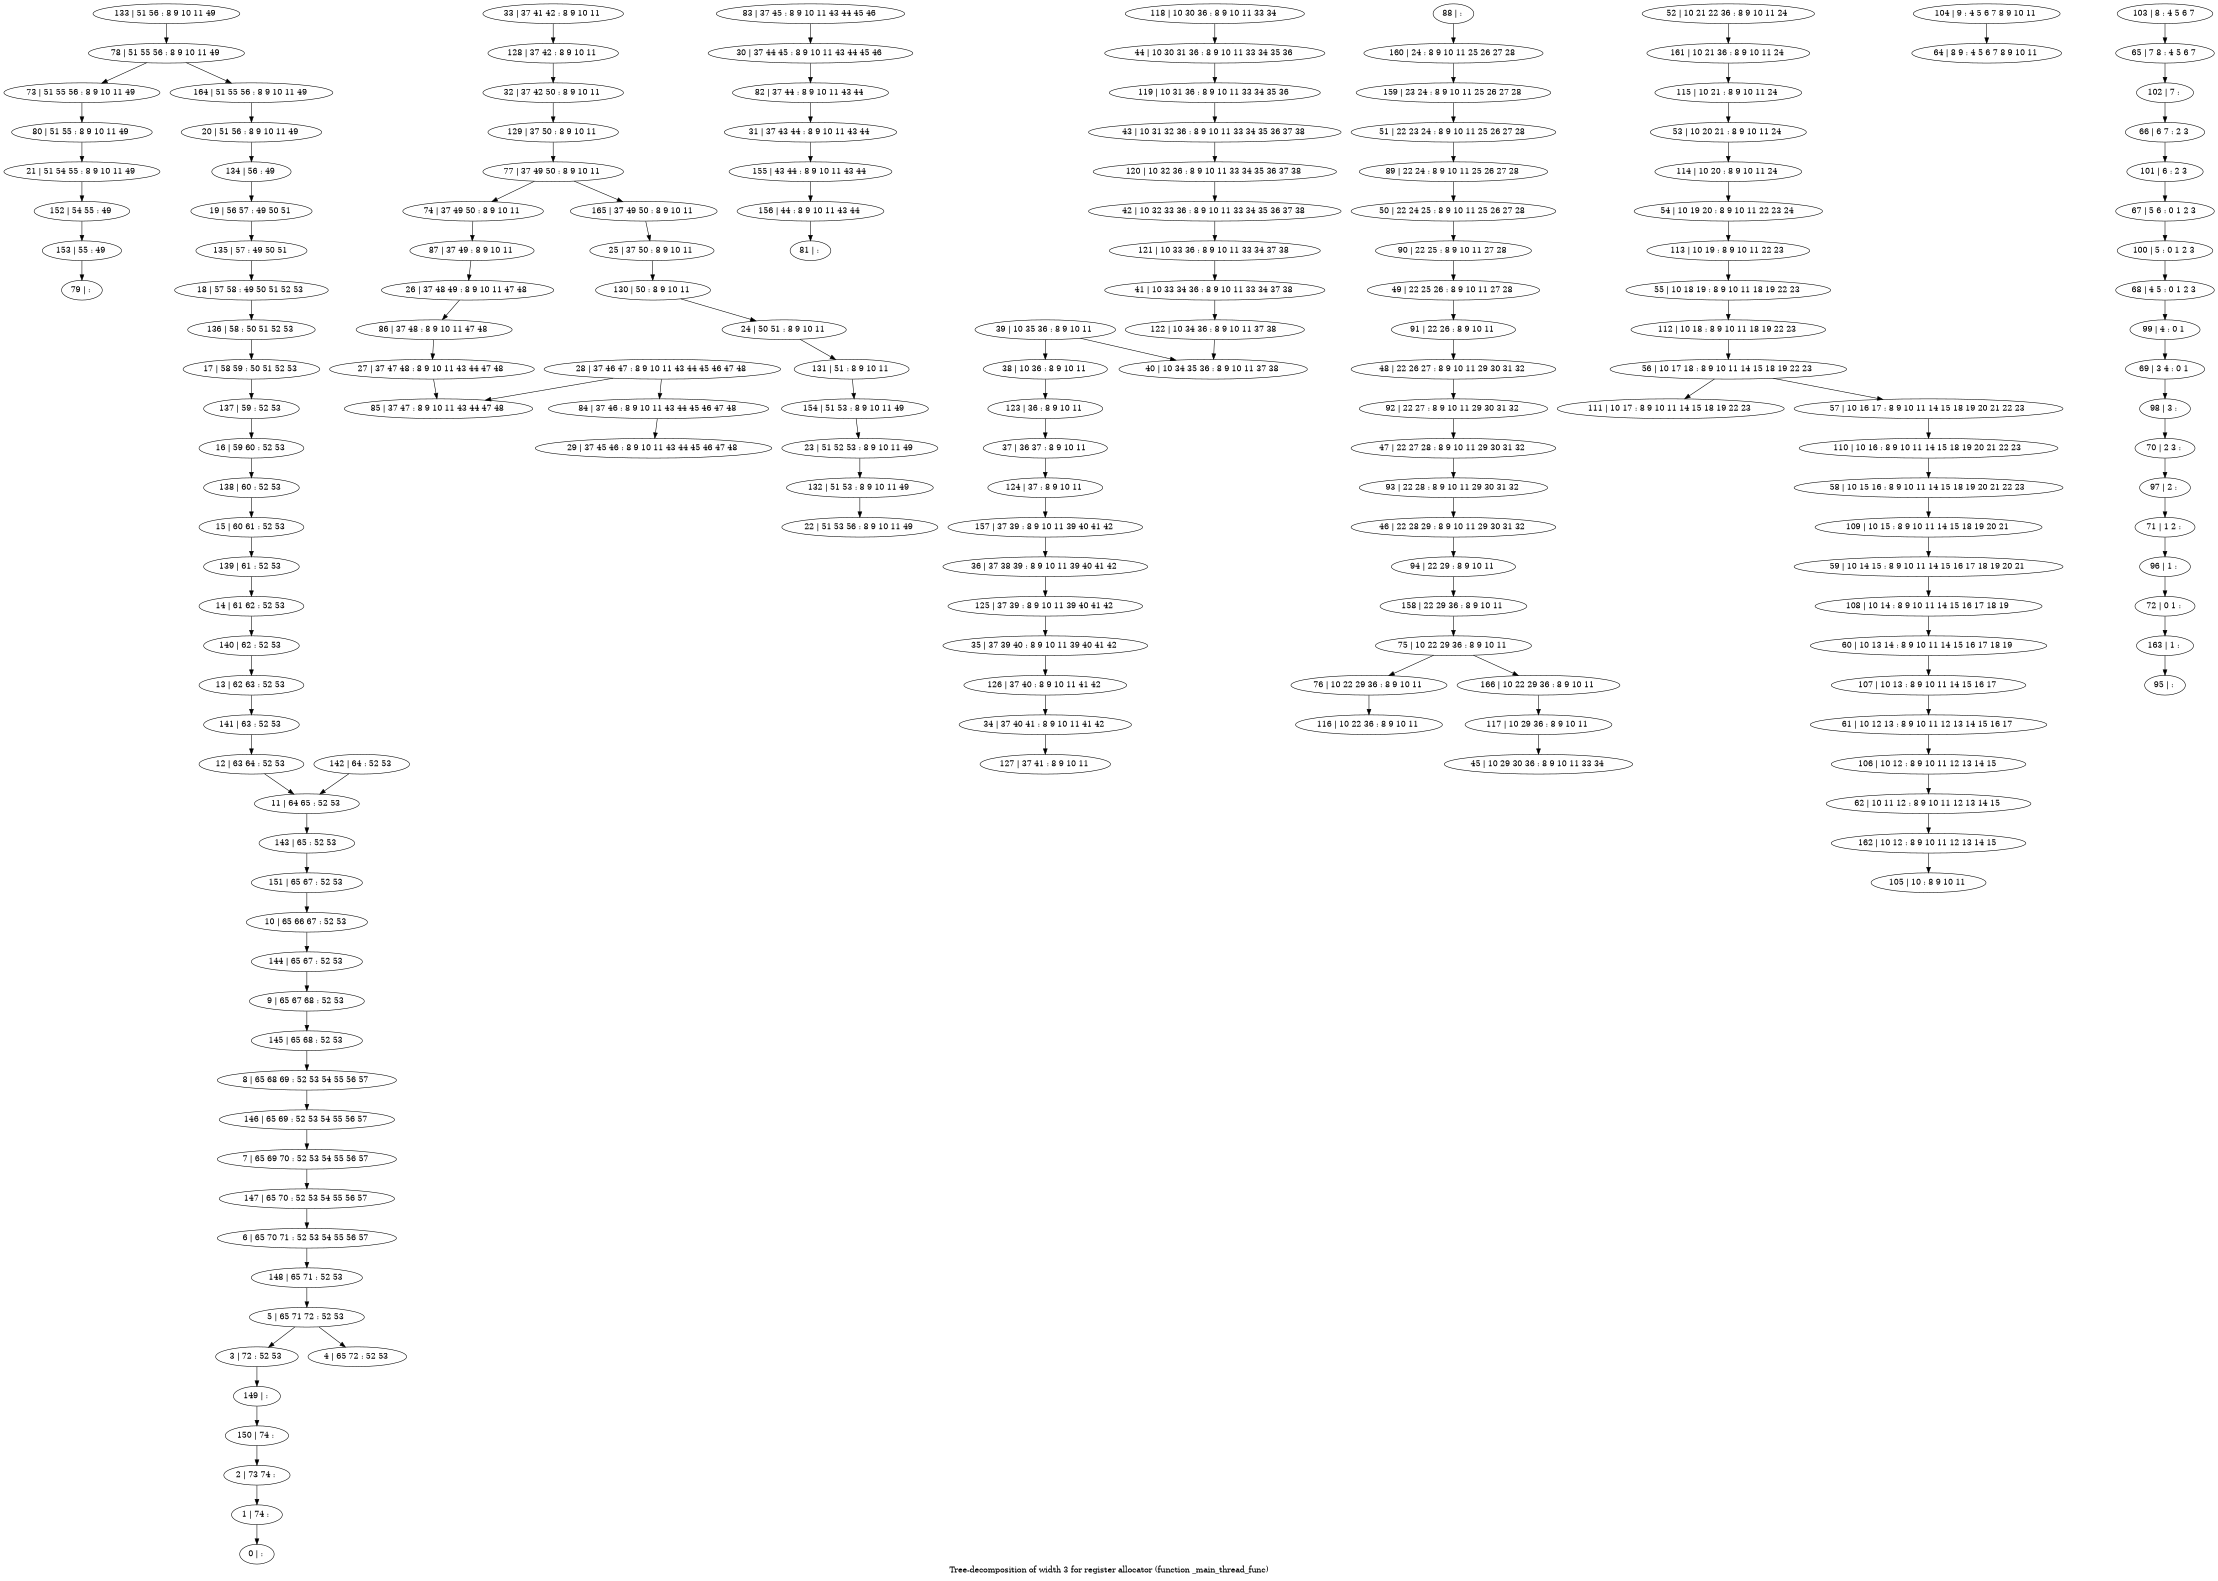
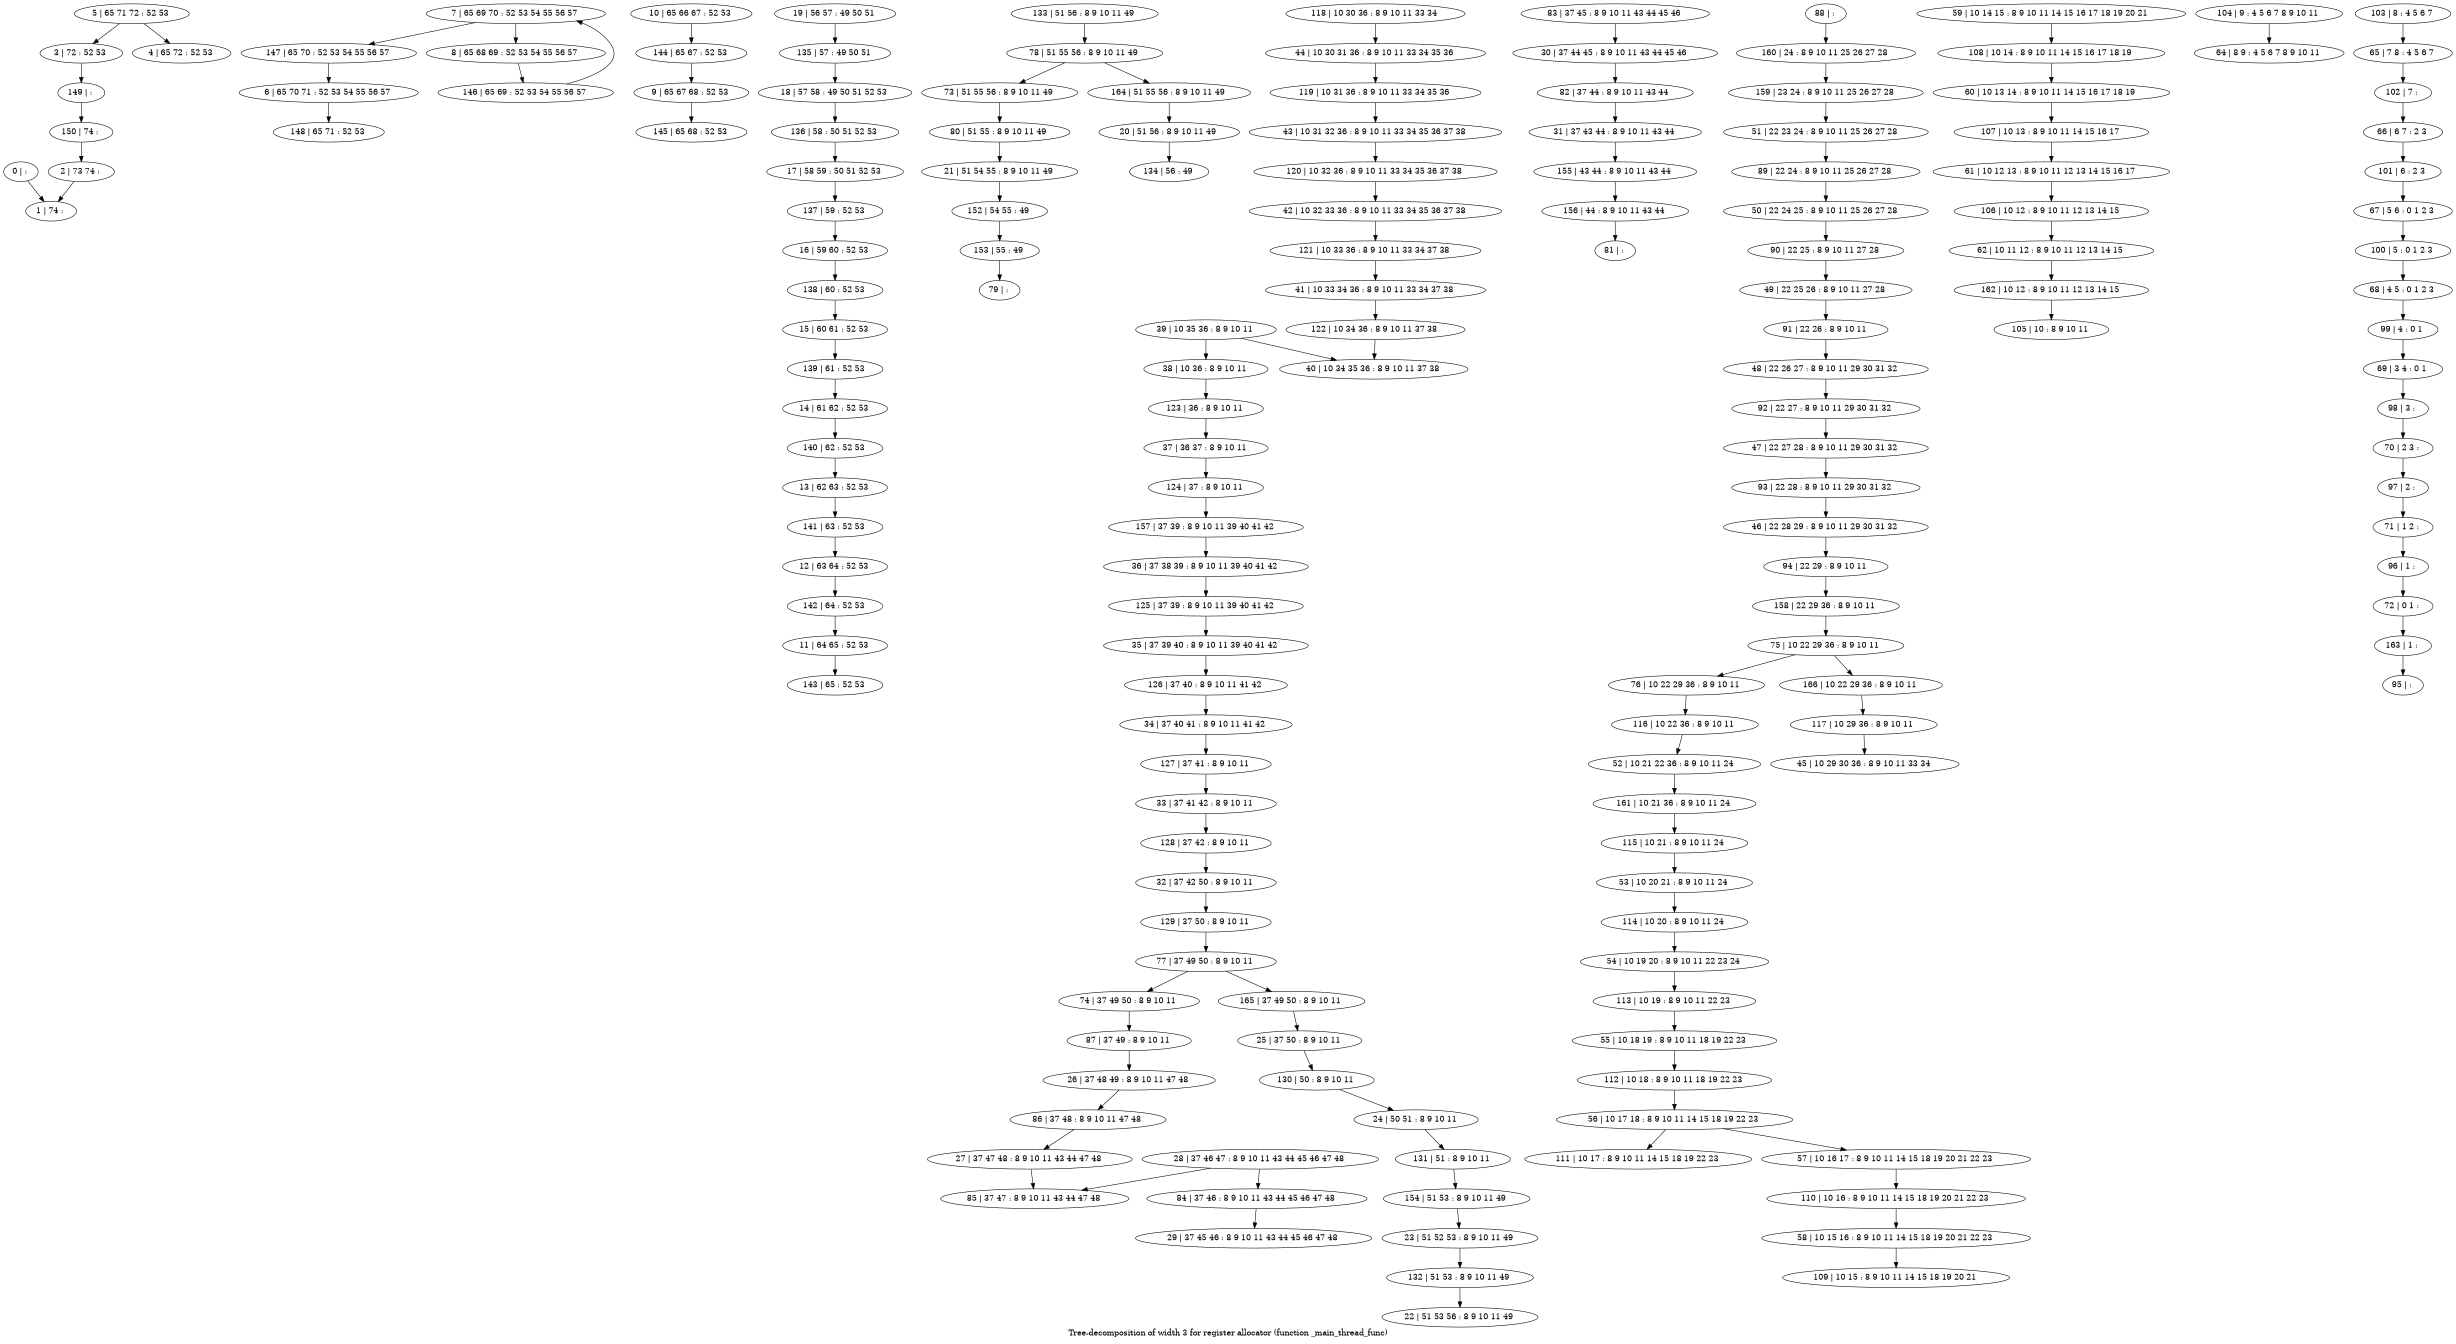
(251, 189) -> none
(1929, 544) -> none
none -> (1680, 742)
none -> (1206, 781)
(277, 782) -> (835, 584)
(307, 883) -> none
(307, 1058) -> (516, 31)
(307, 1295) -> none
(257, 1532) -> (34, 189)
